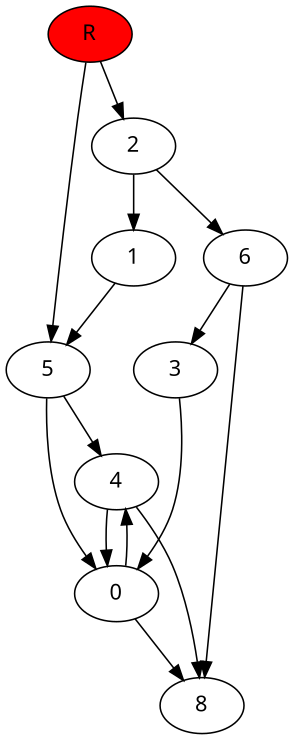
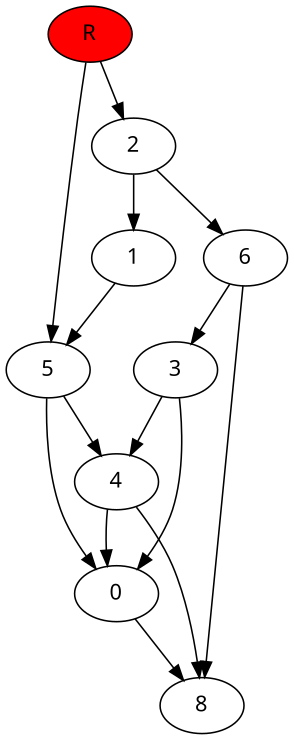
(127, 545) -> (150, 419)
